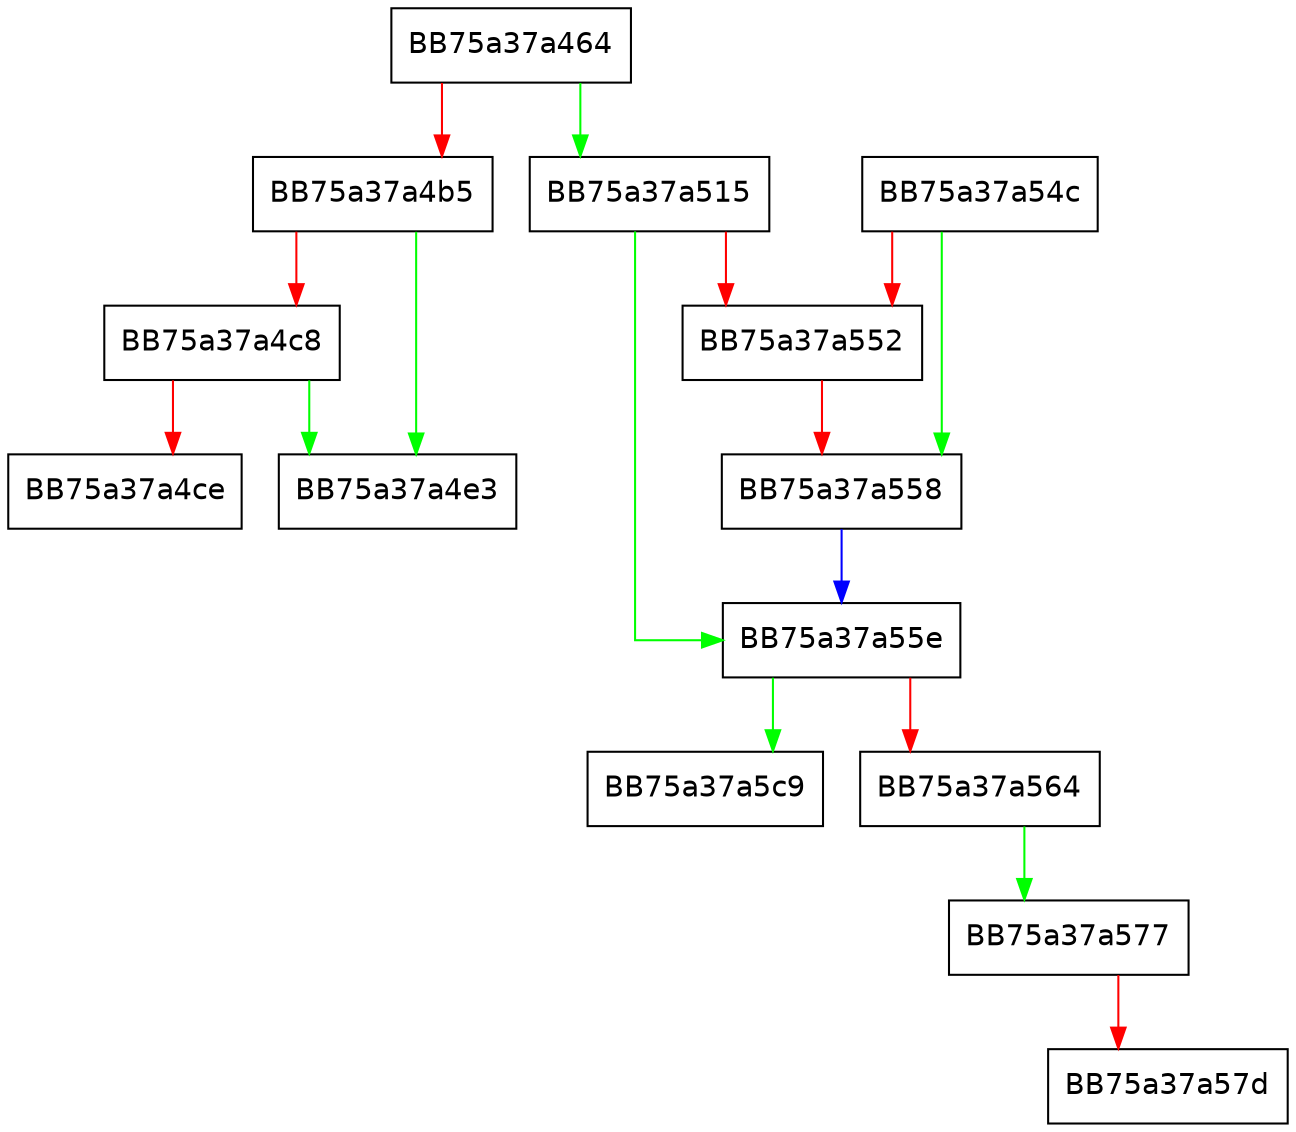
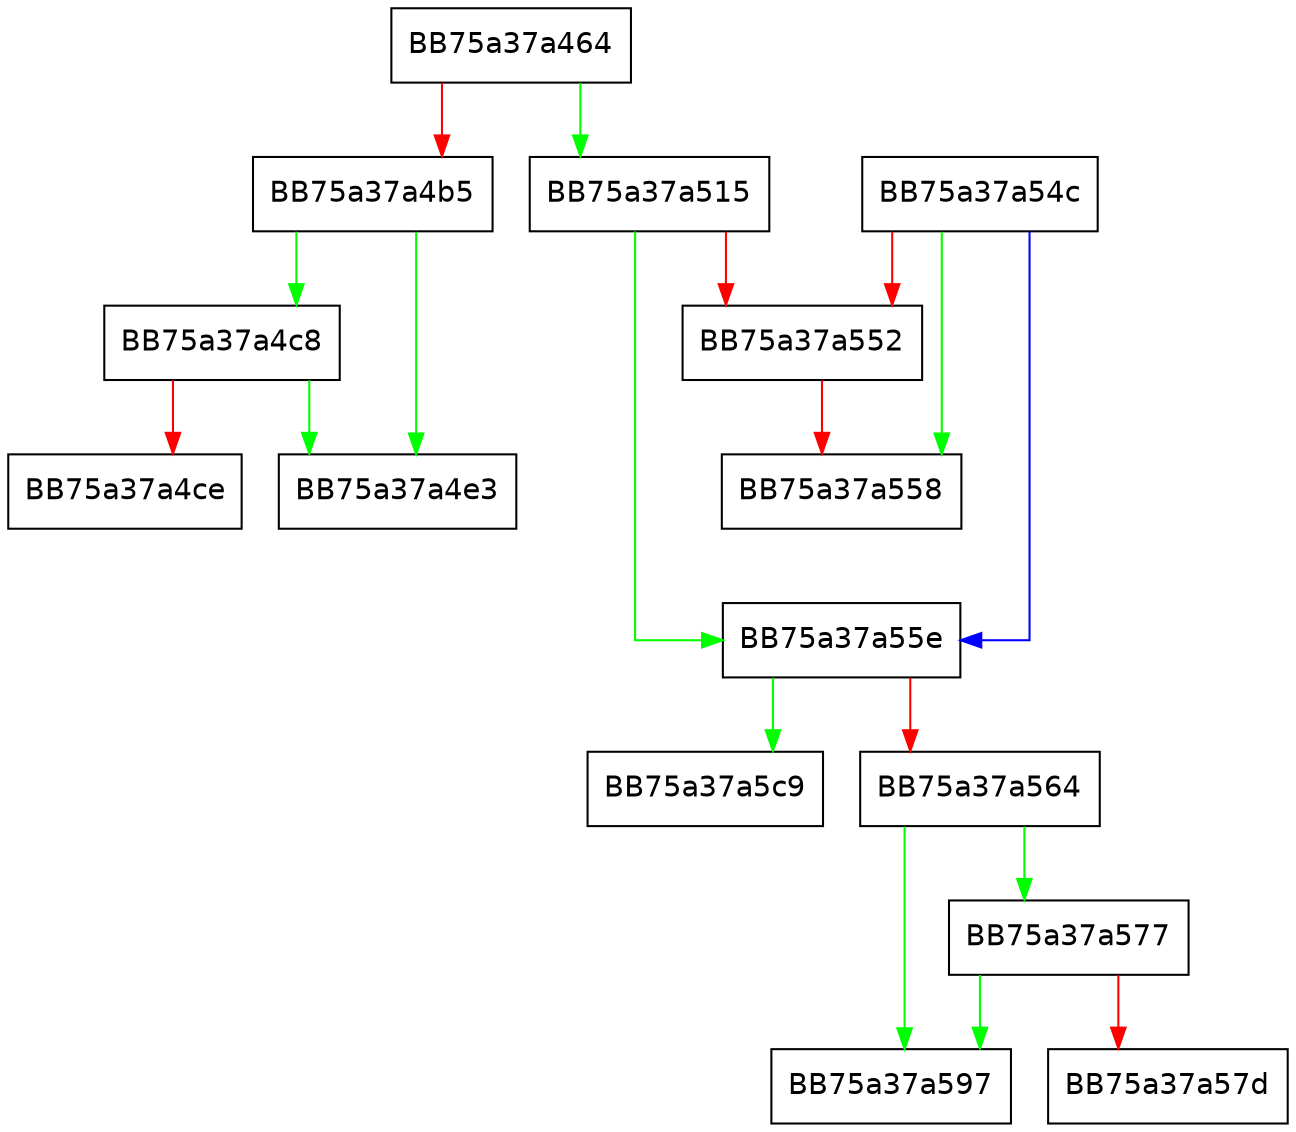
(296, 258) -> (296, 258)
(842, 555) -> (1030, 460)
none -> (891, 1086)
